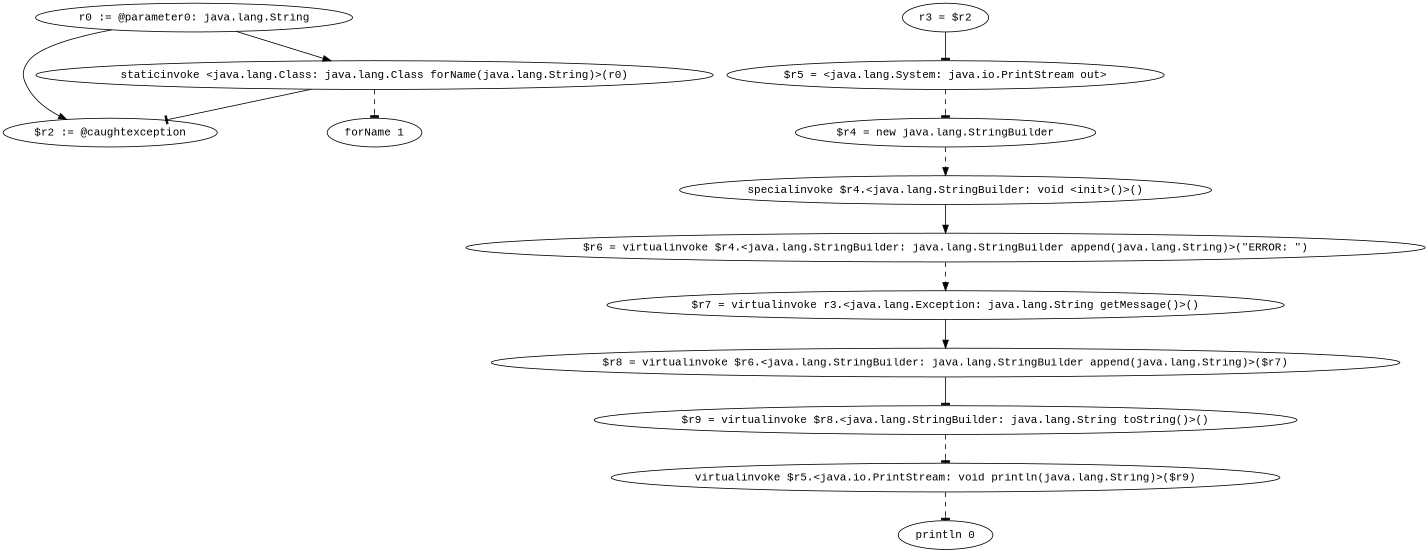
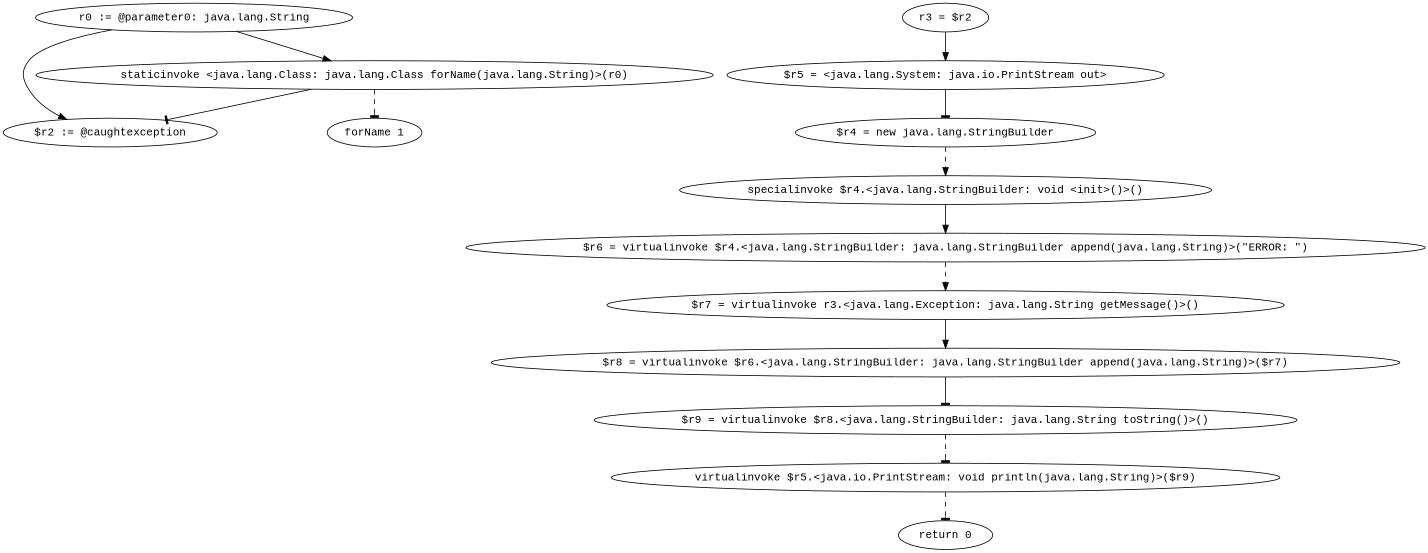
(946, 44) -> (946, 44)
(946, 102) -> (946, 102)
(946, 535) -> (946, 535)
